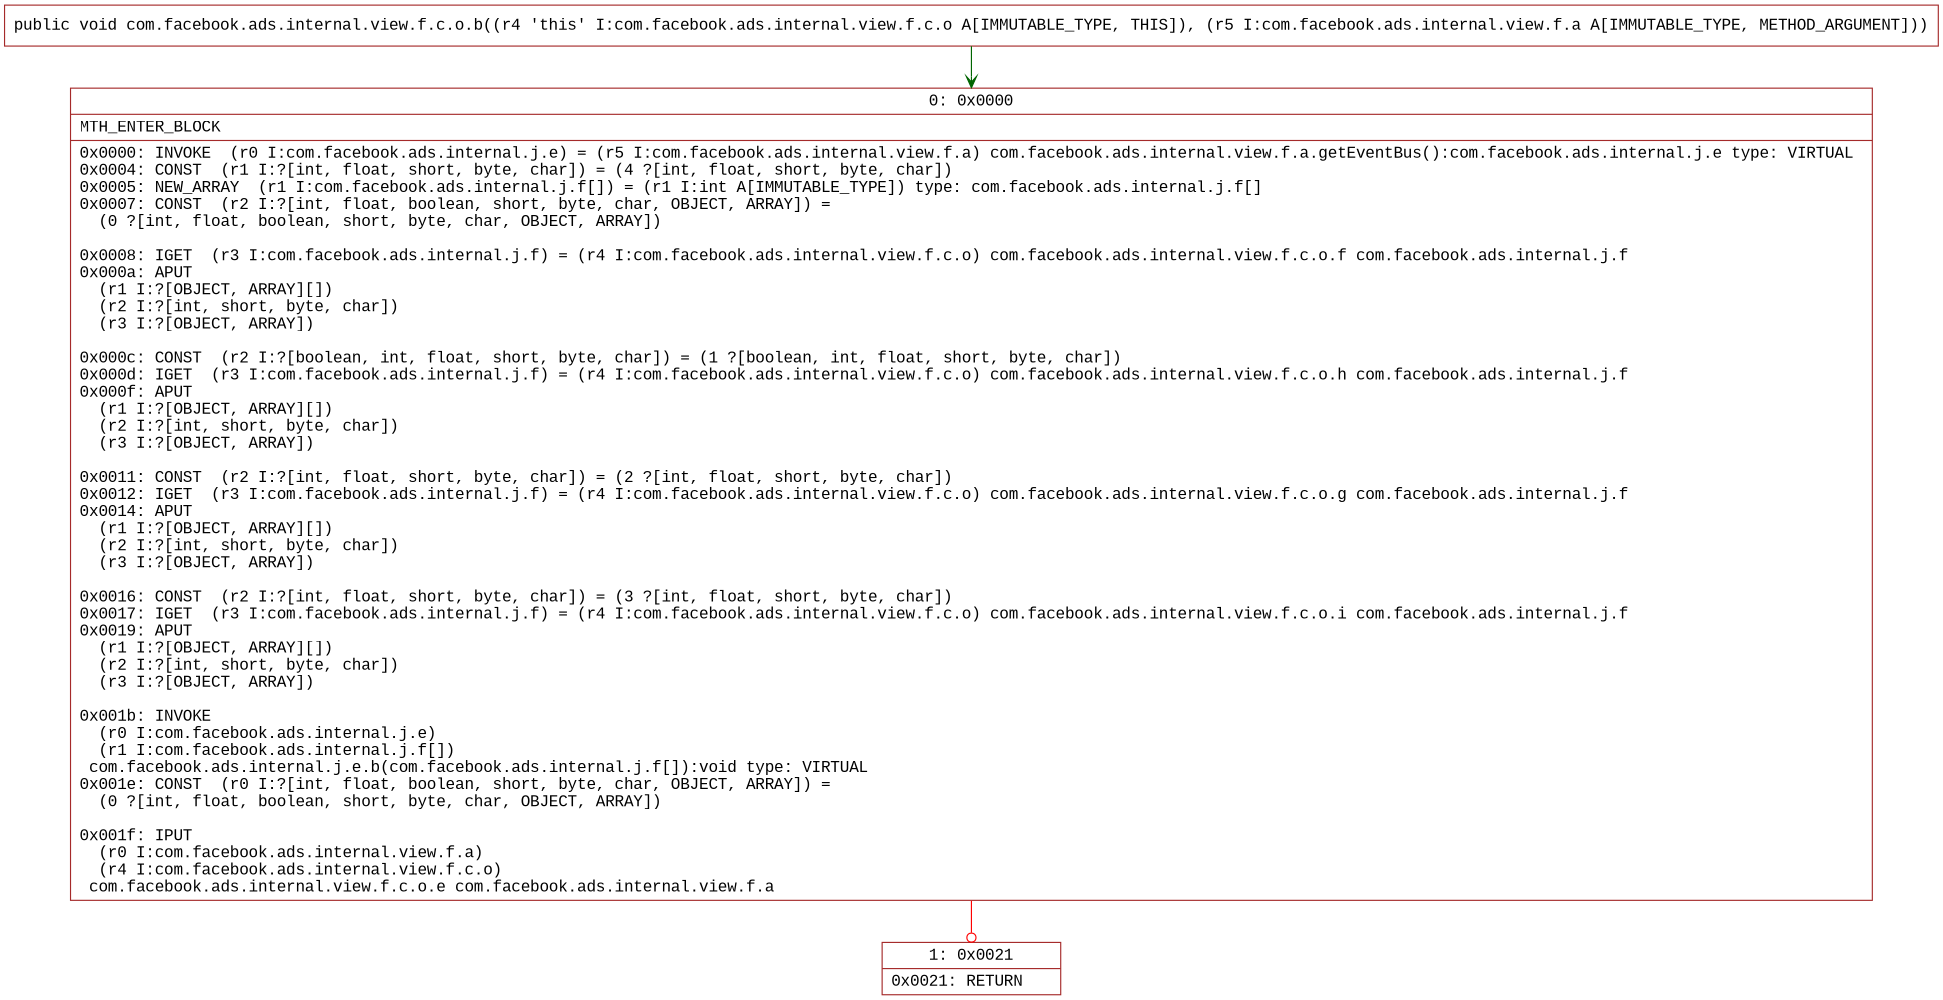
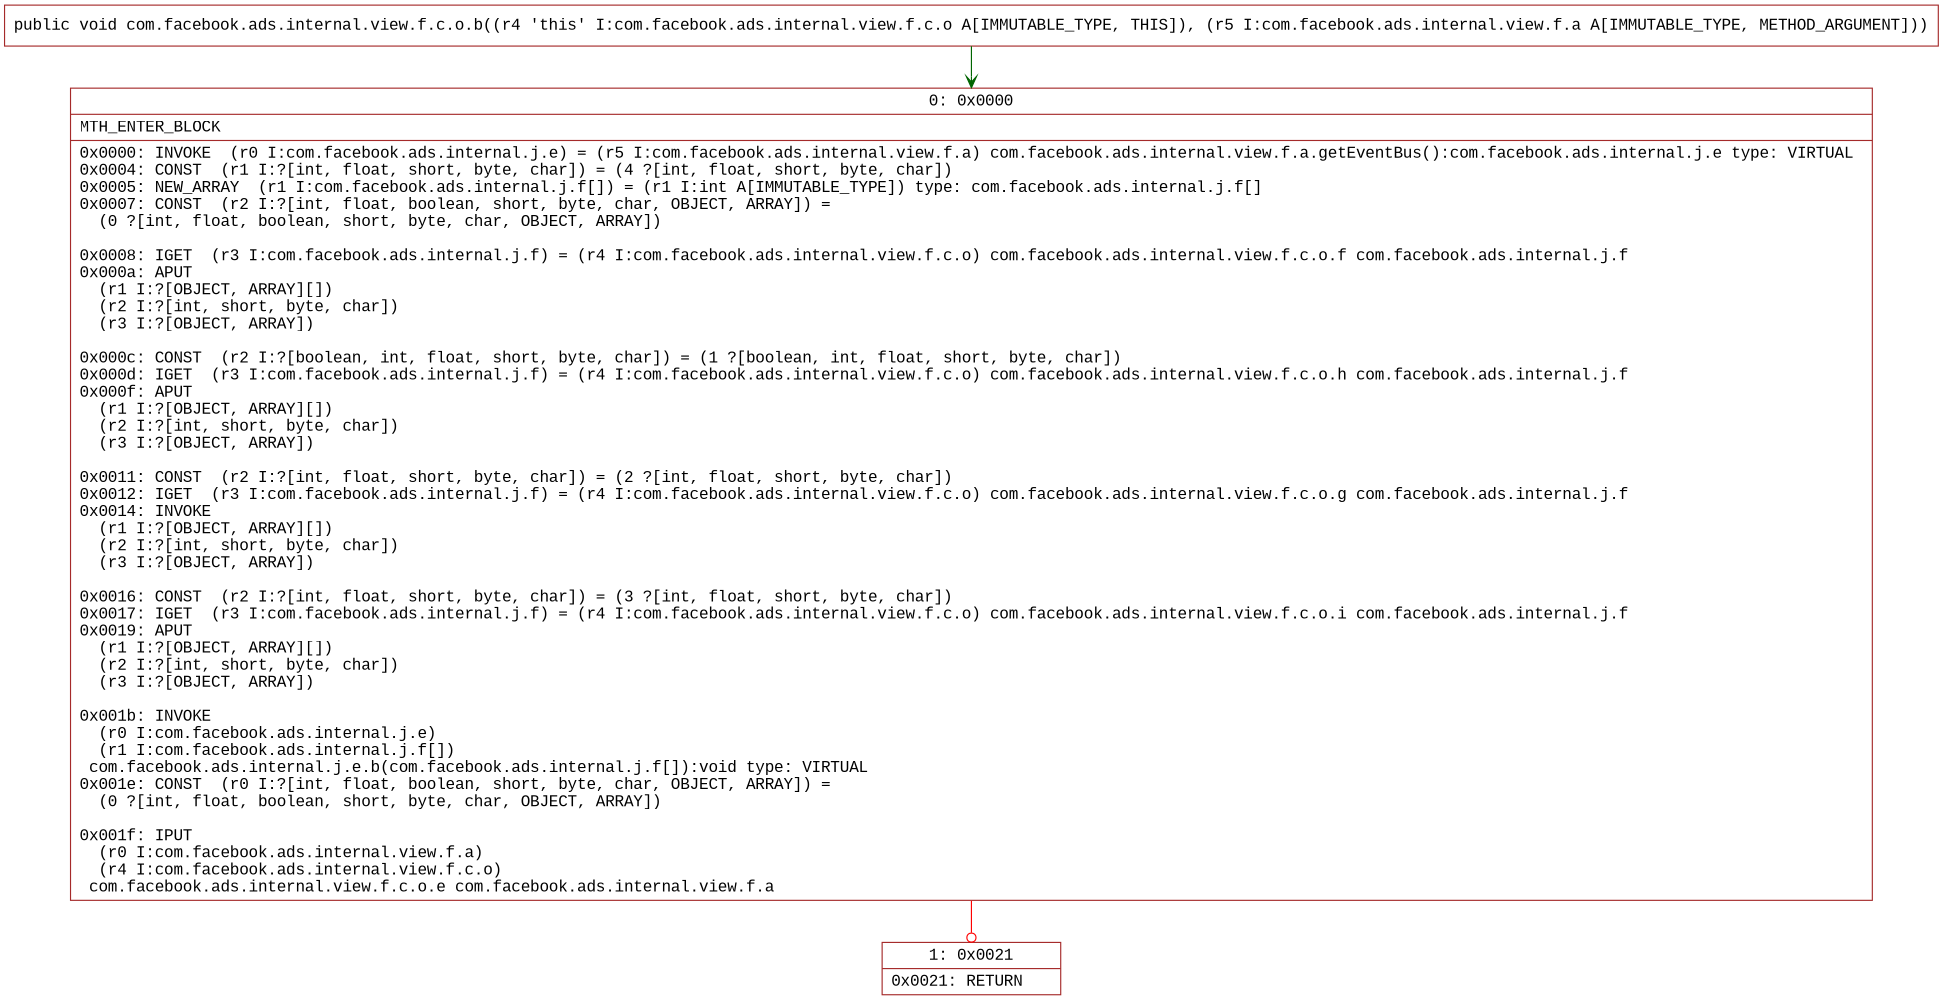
(146, 511) -> (155, 511)
